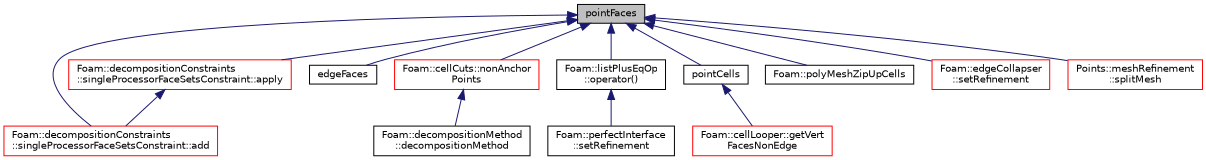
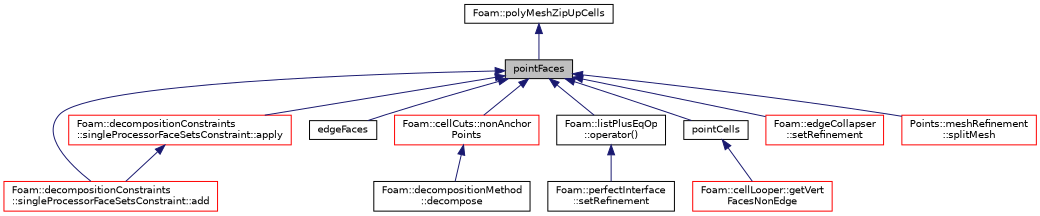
(730, 46) -> (539, 47)
(452, 141) -> (452, 196)
